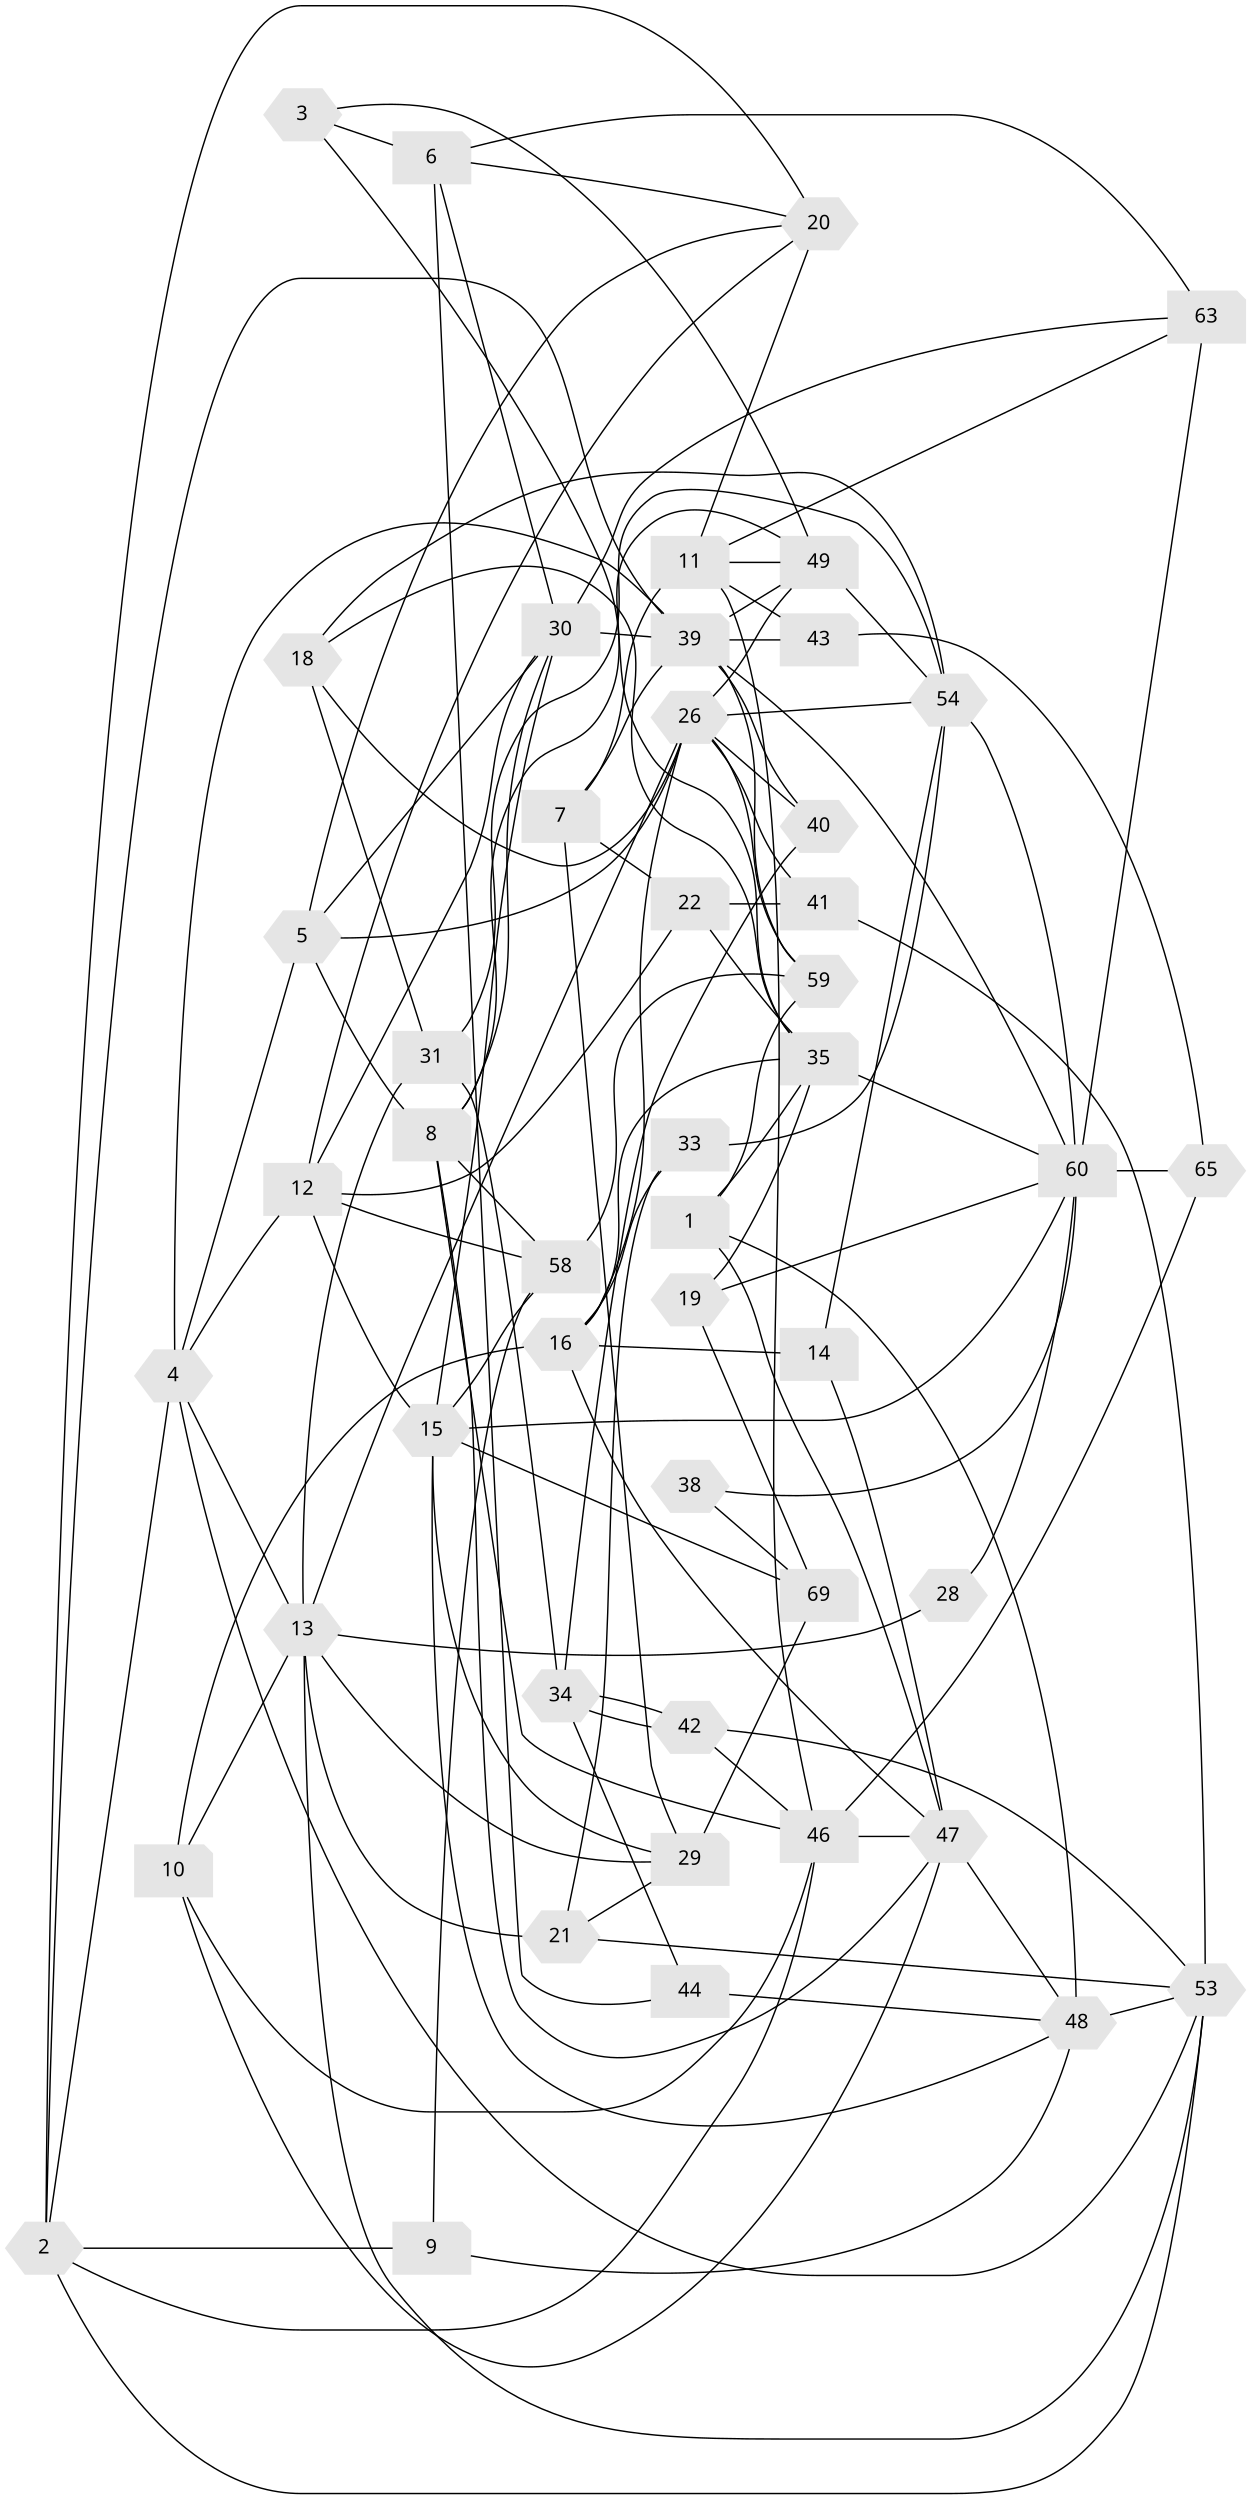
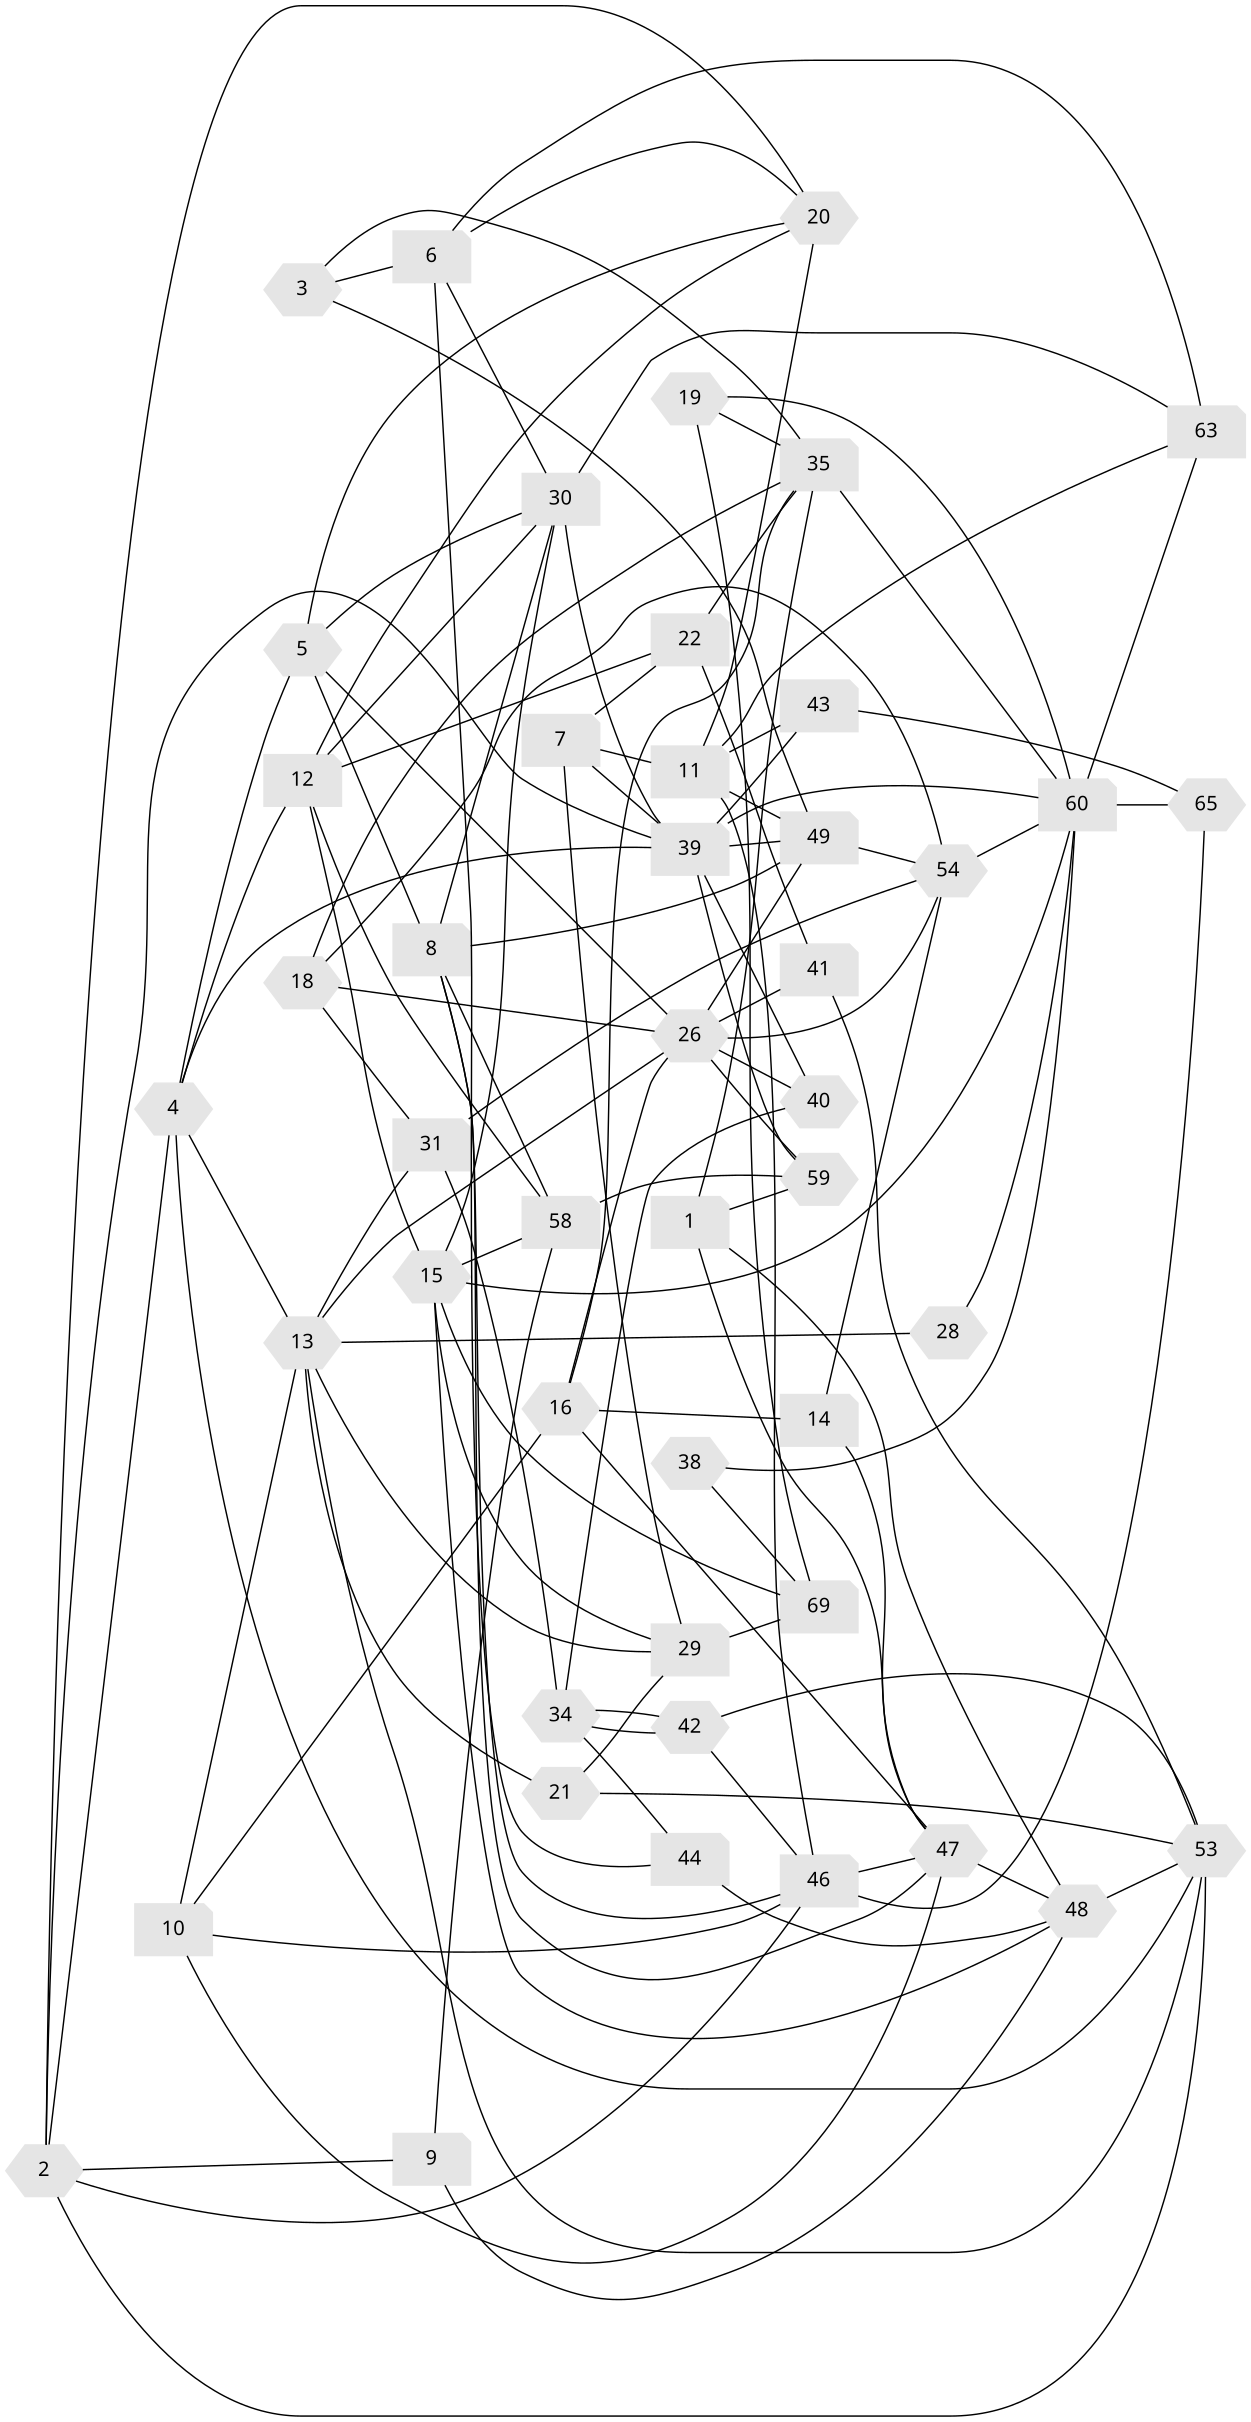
(690, 1145) -> none
